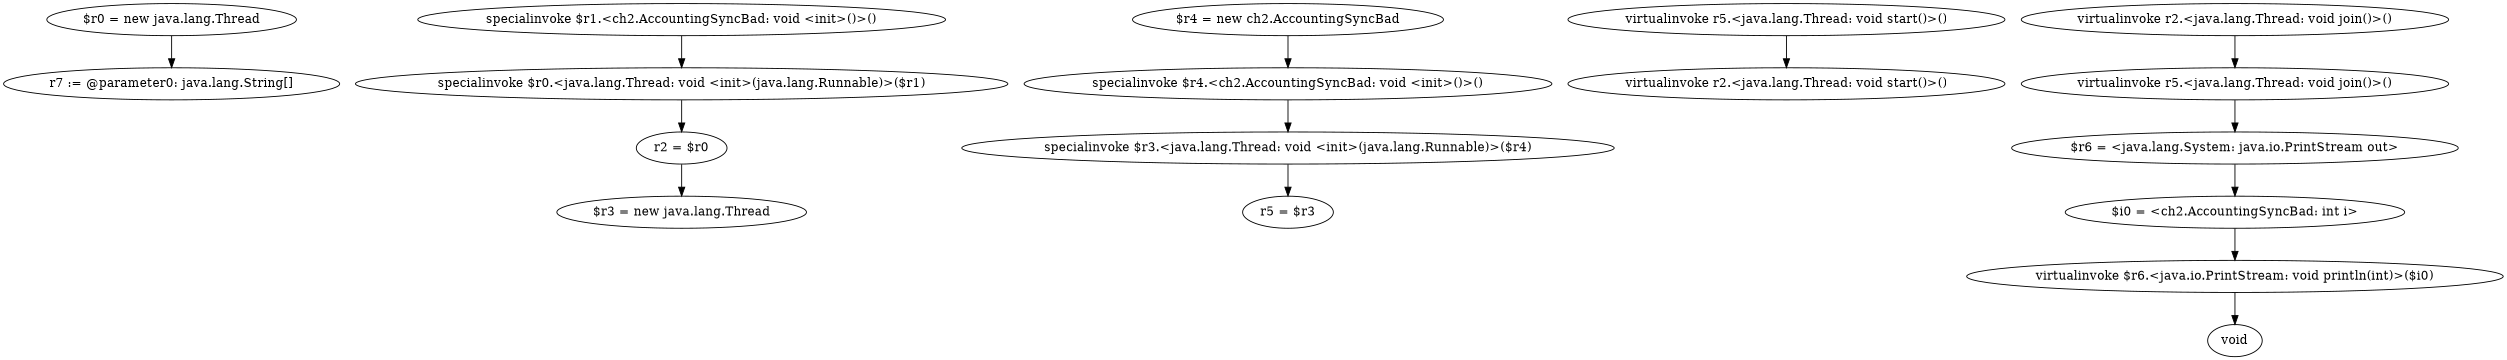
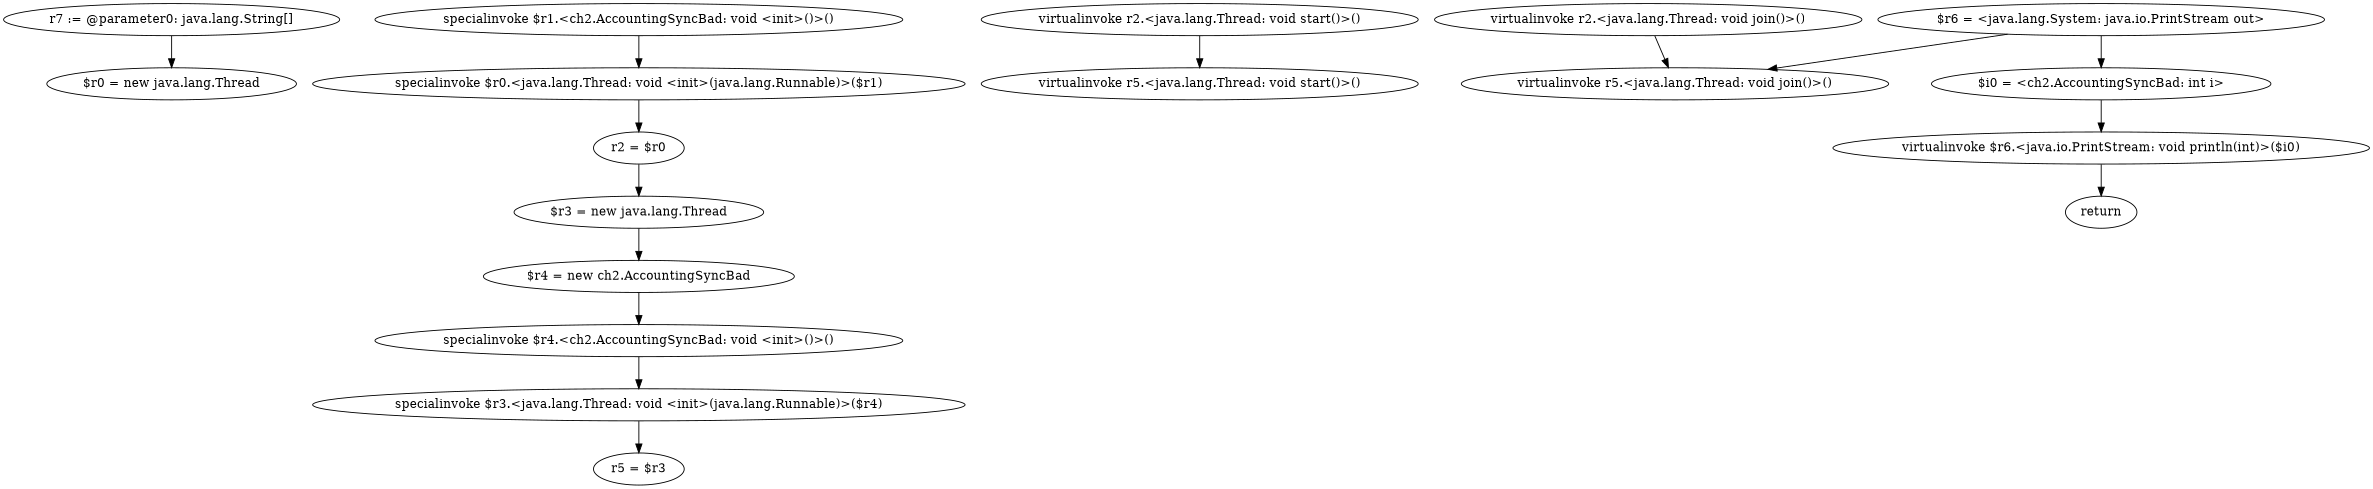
(172, 47) -> (172, 47)
(1786, 47) -> (1200, 47)
(2235, 112) -> (1892, 51)
none -> (639, 240)
(2235, 341) -> (2101, 212)
